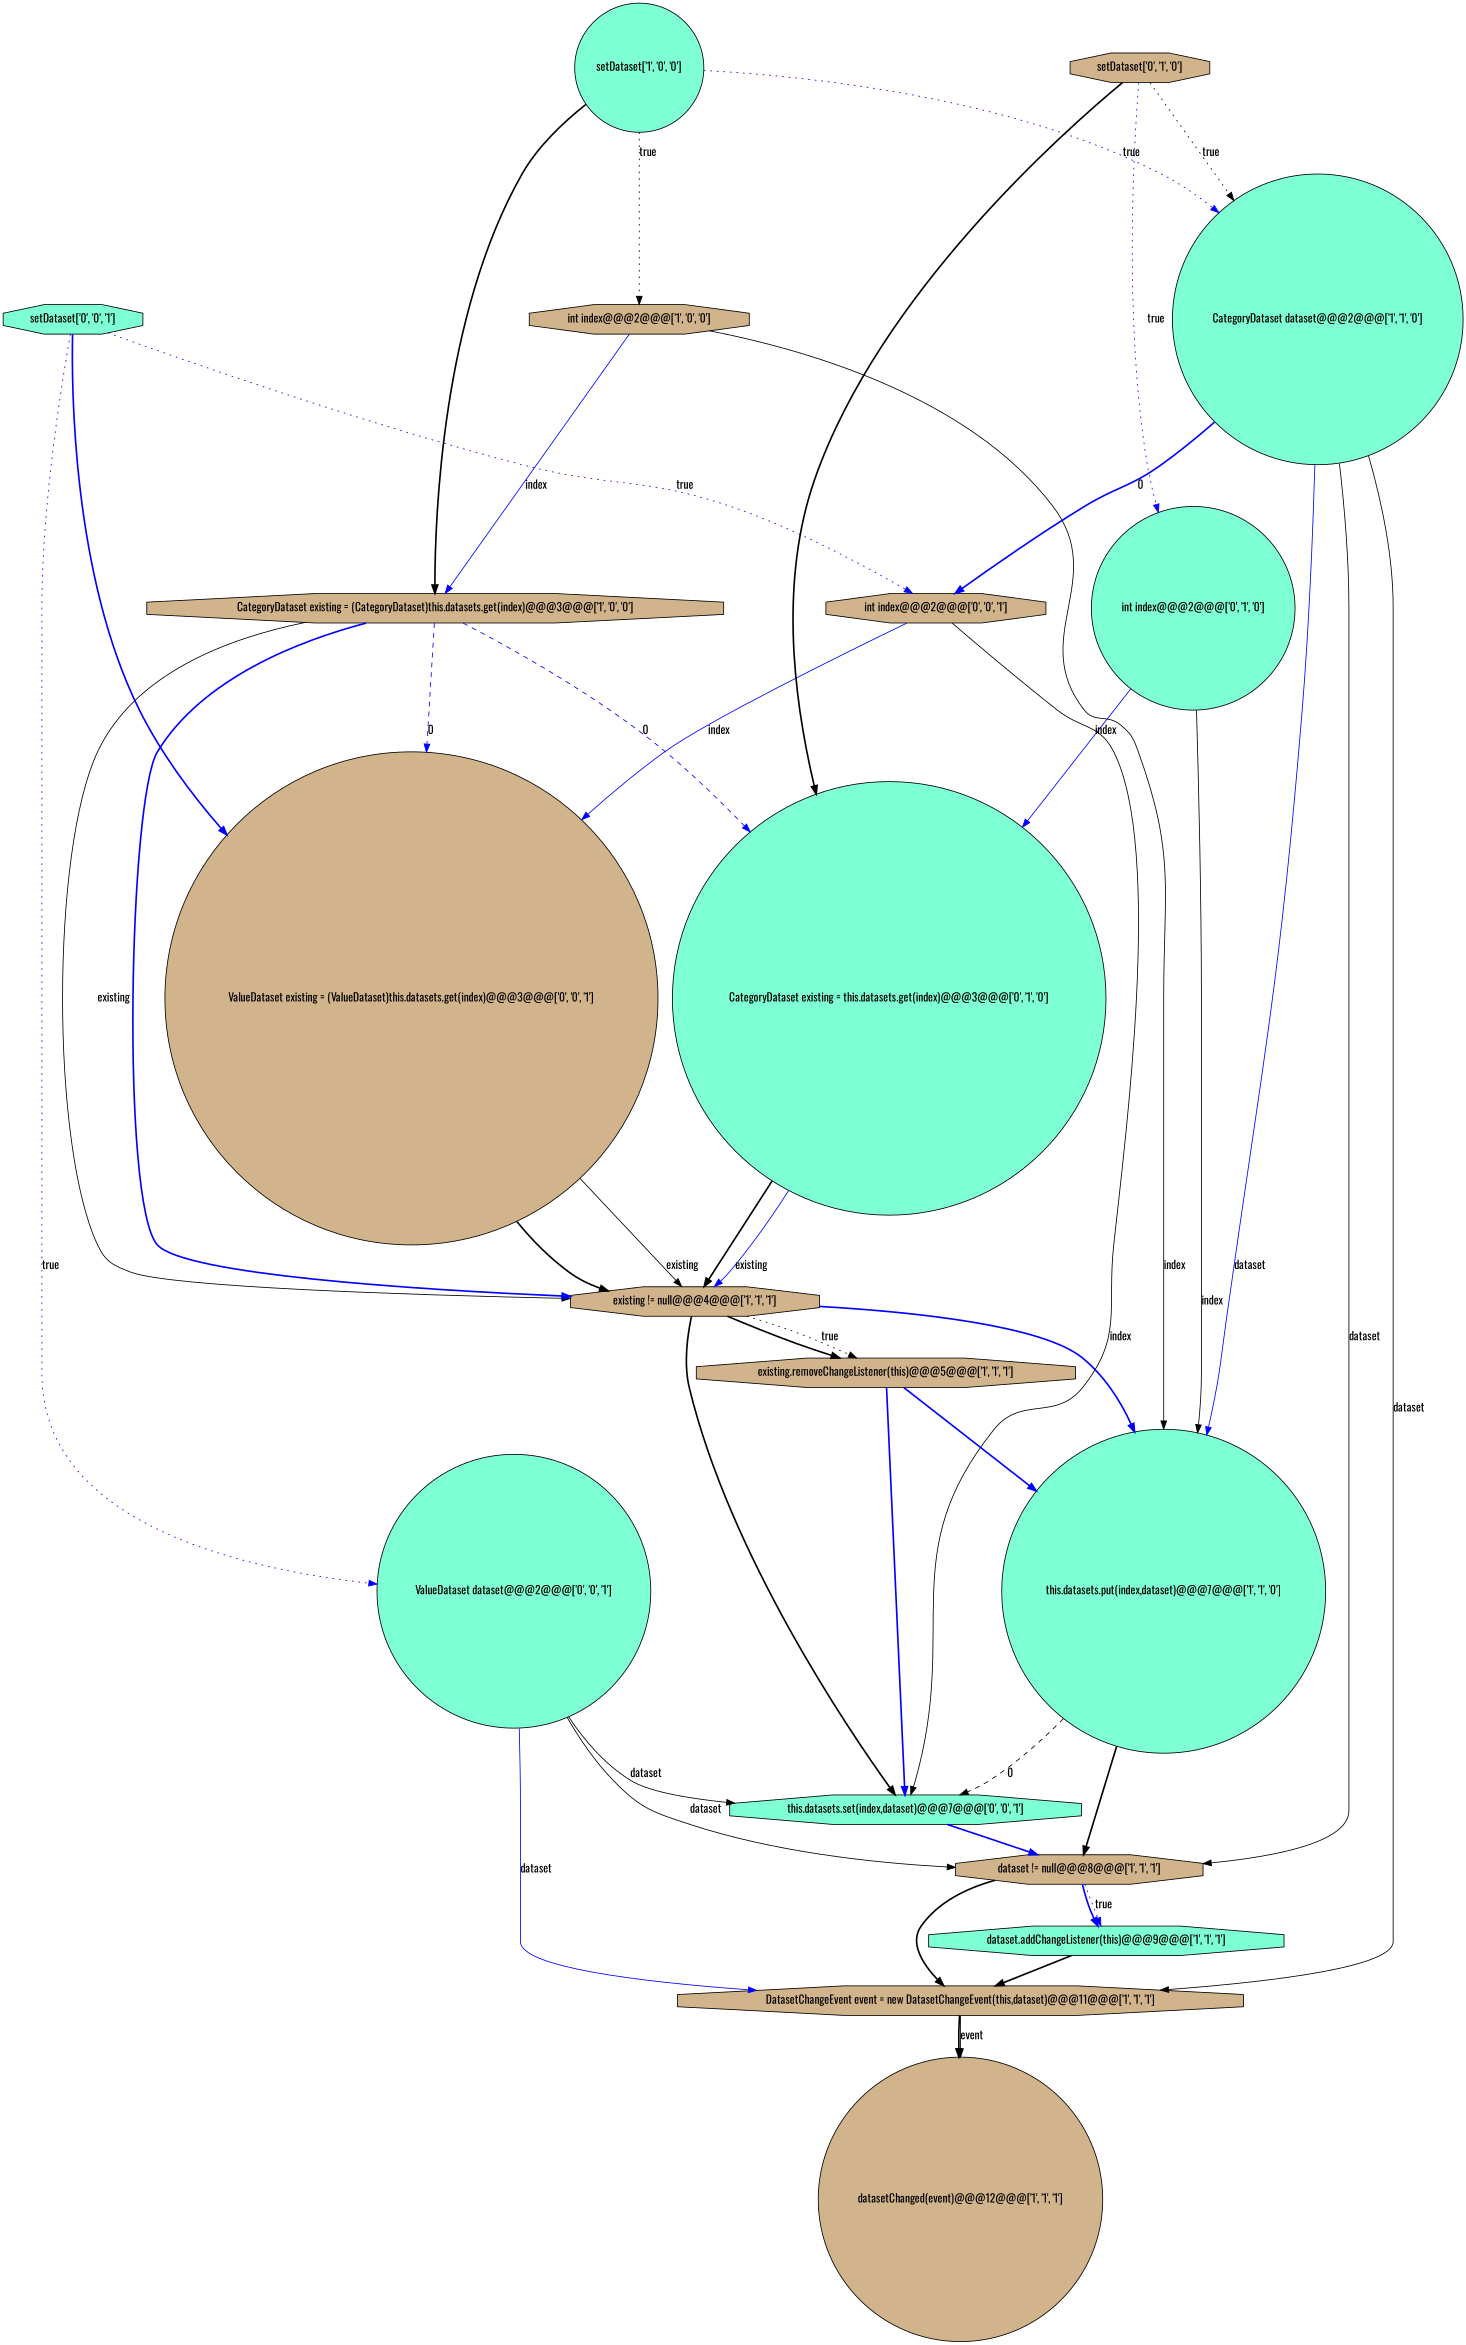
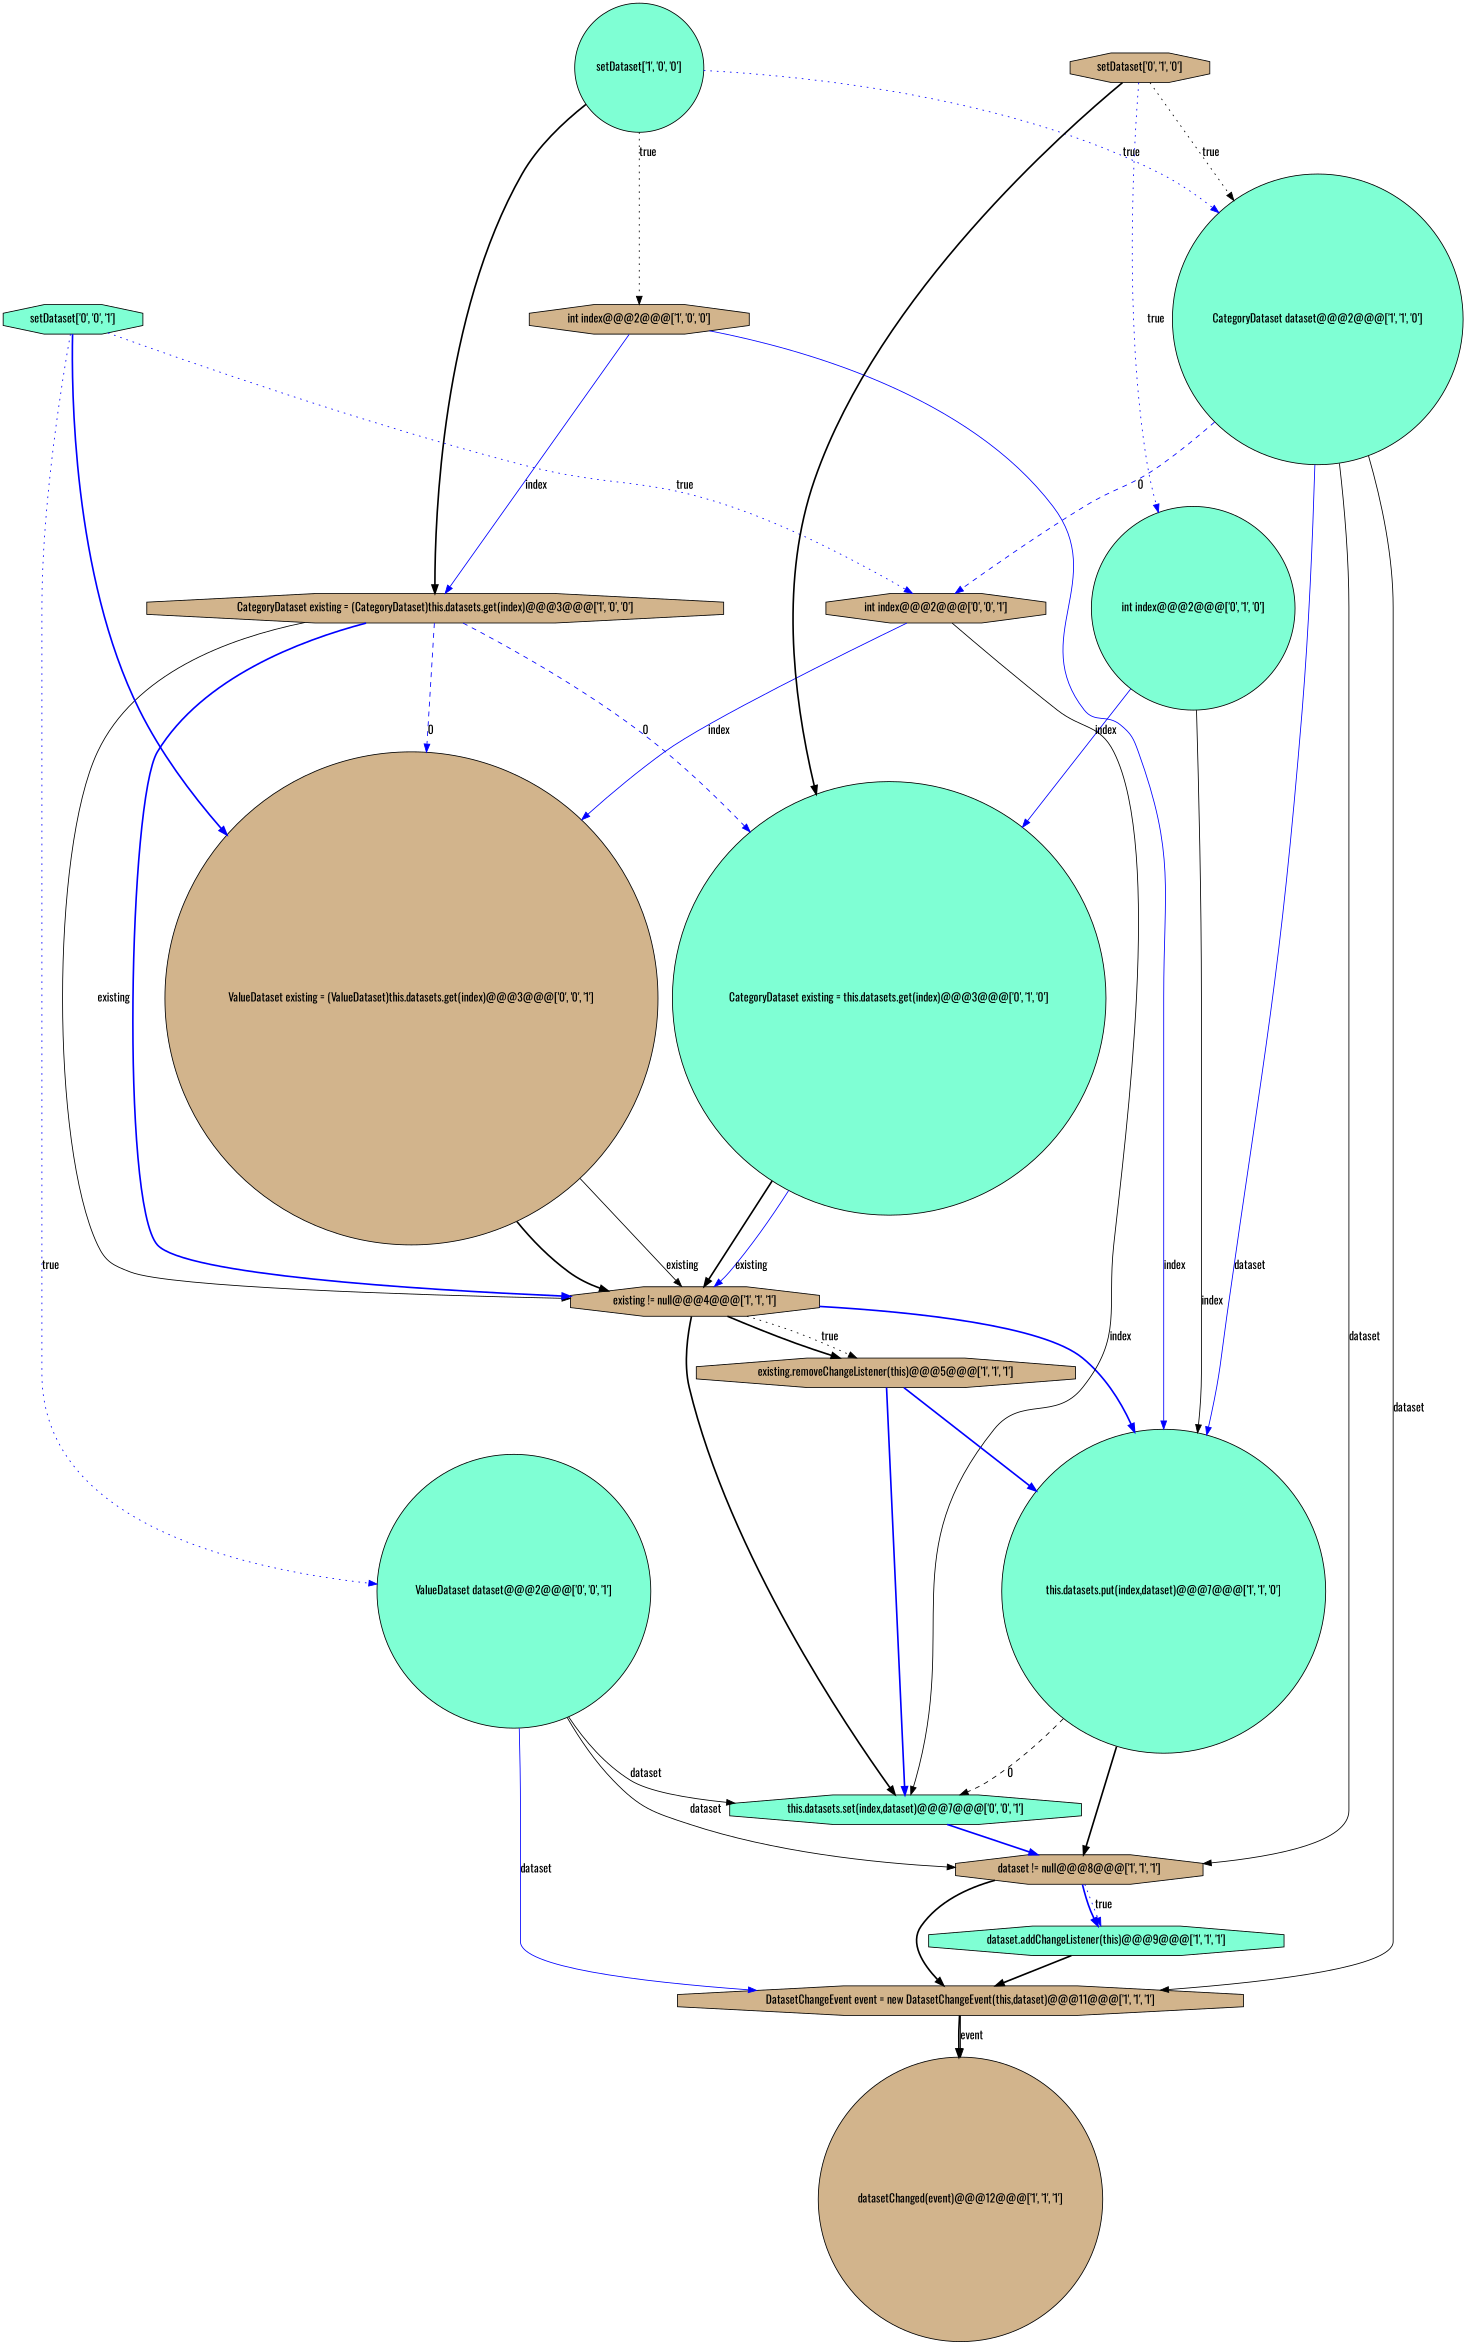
(1088, 504) -> (1088, 504)
(1137, 748) -> (1137, 748)
